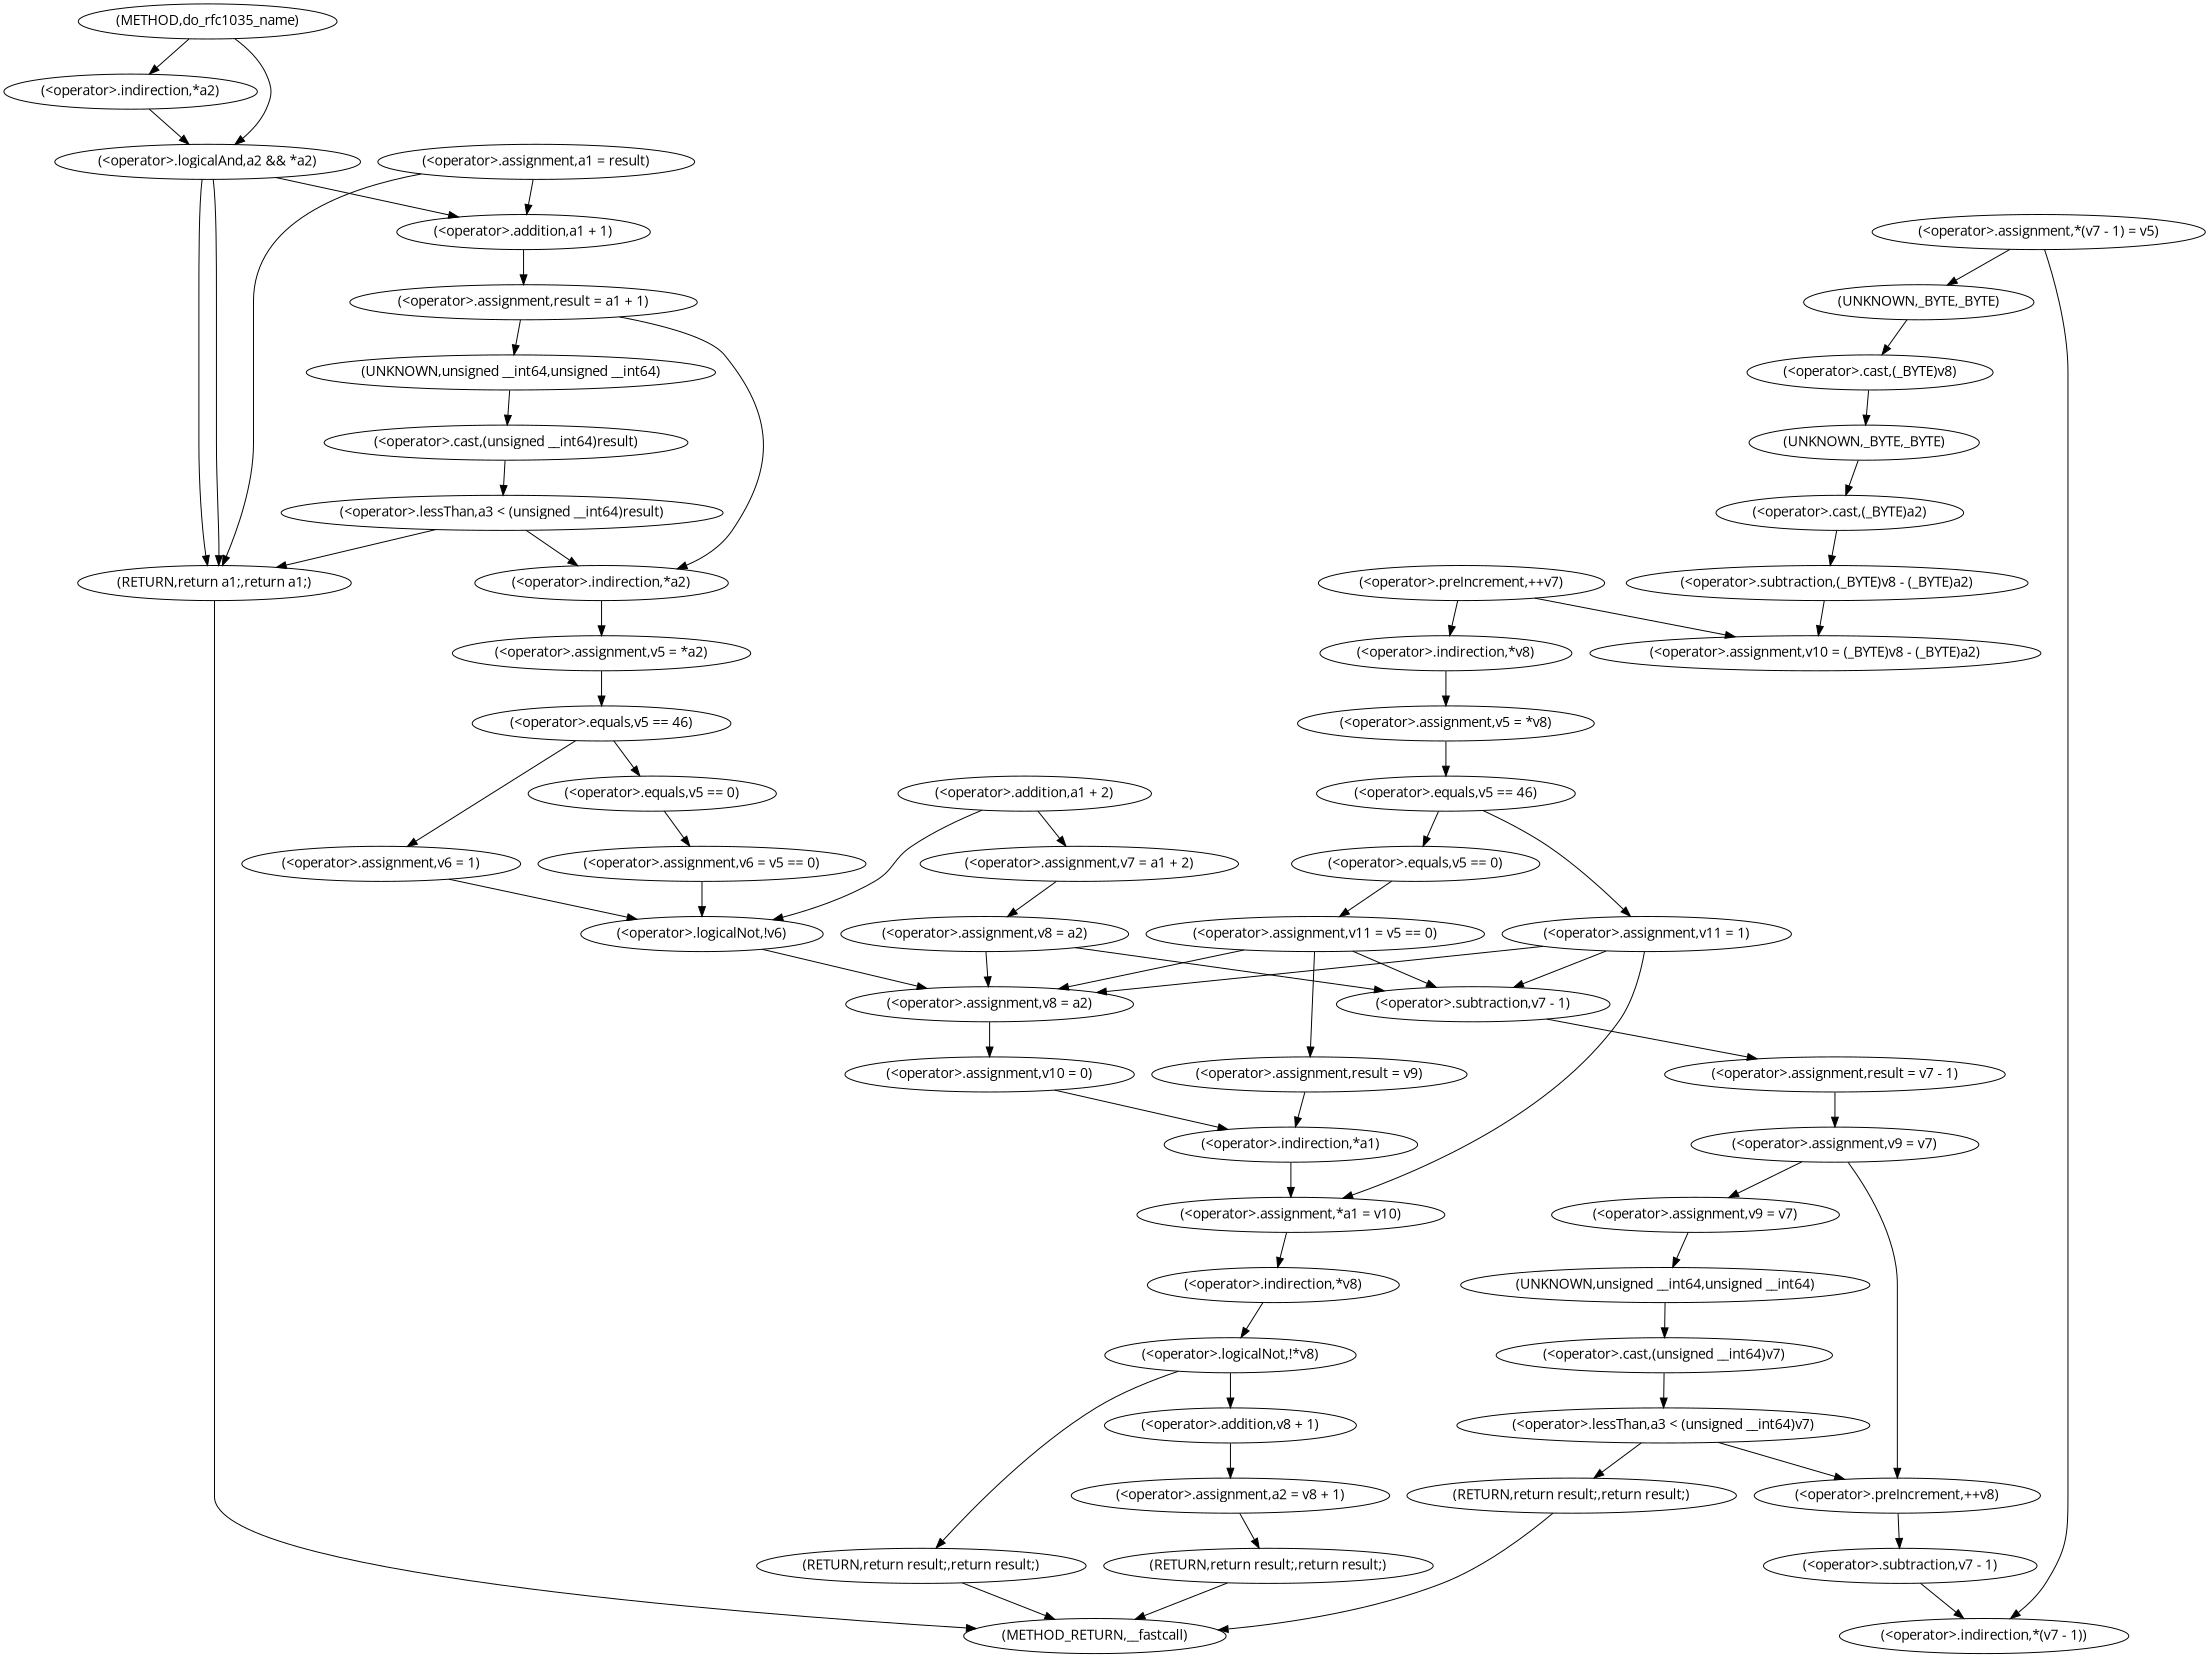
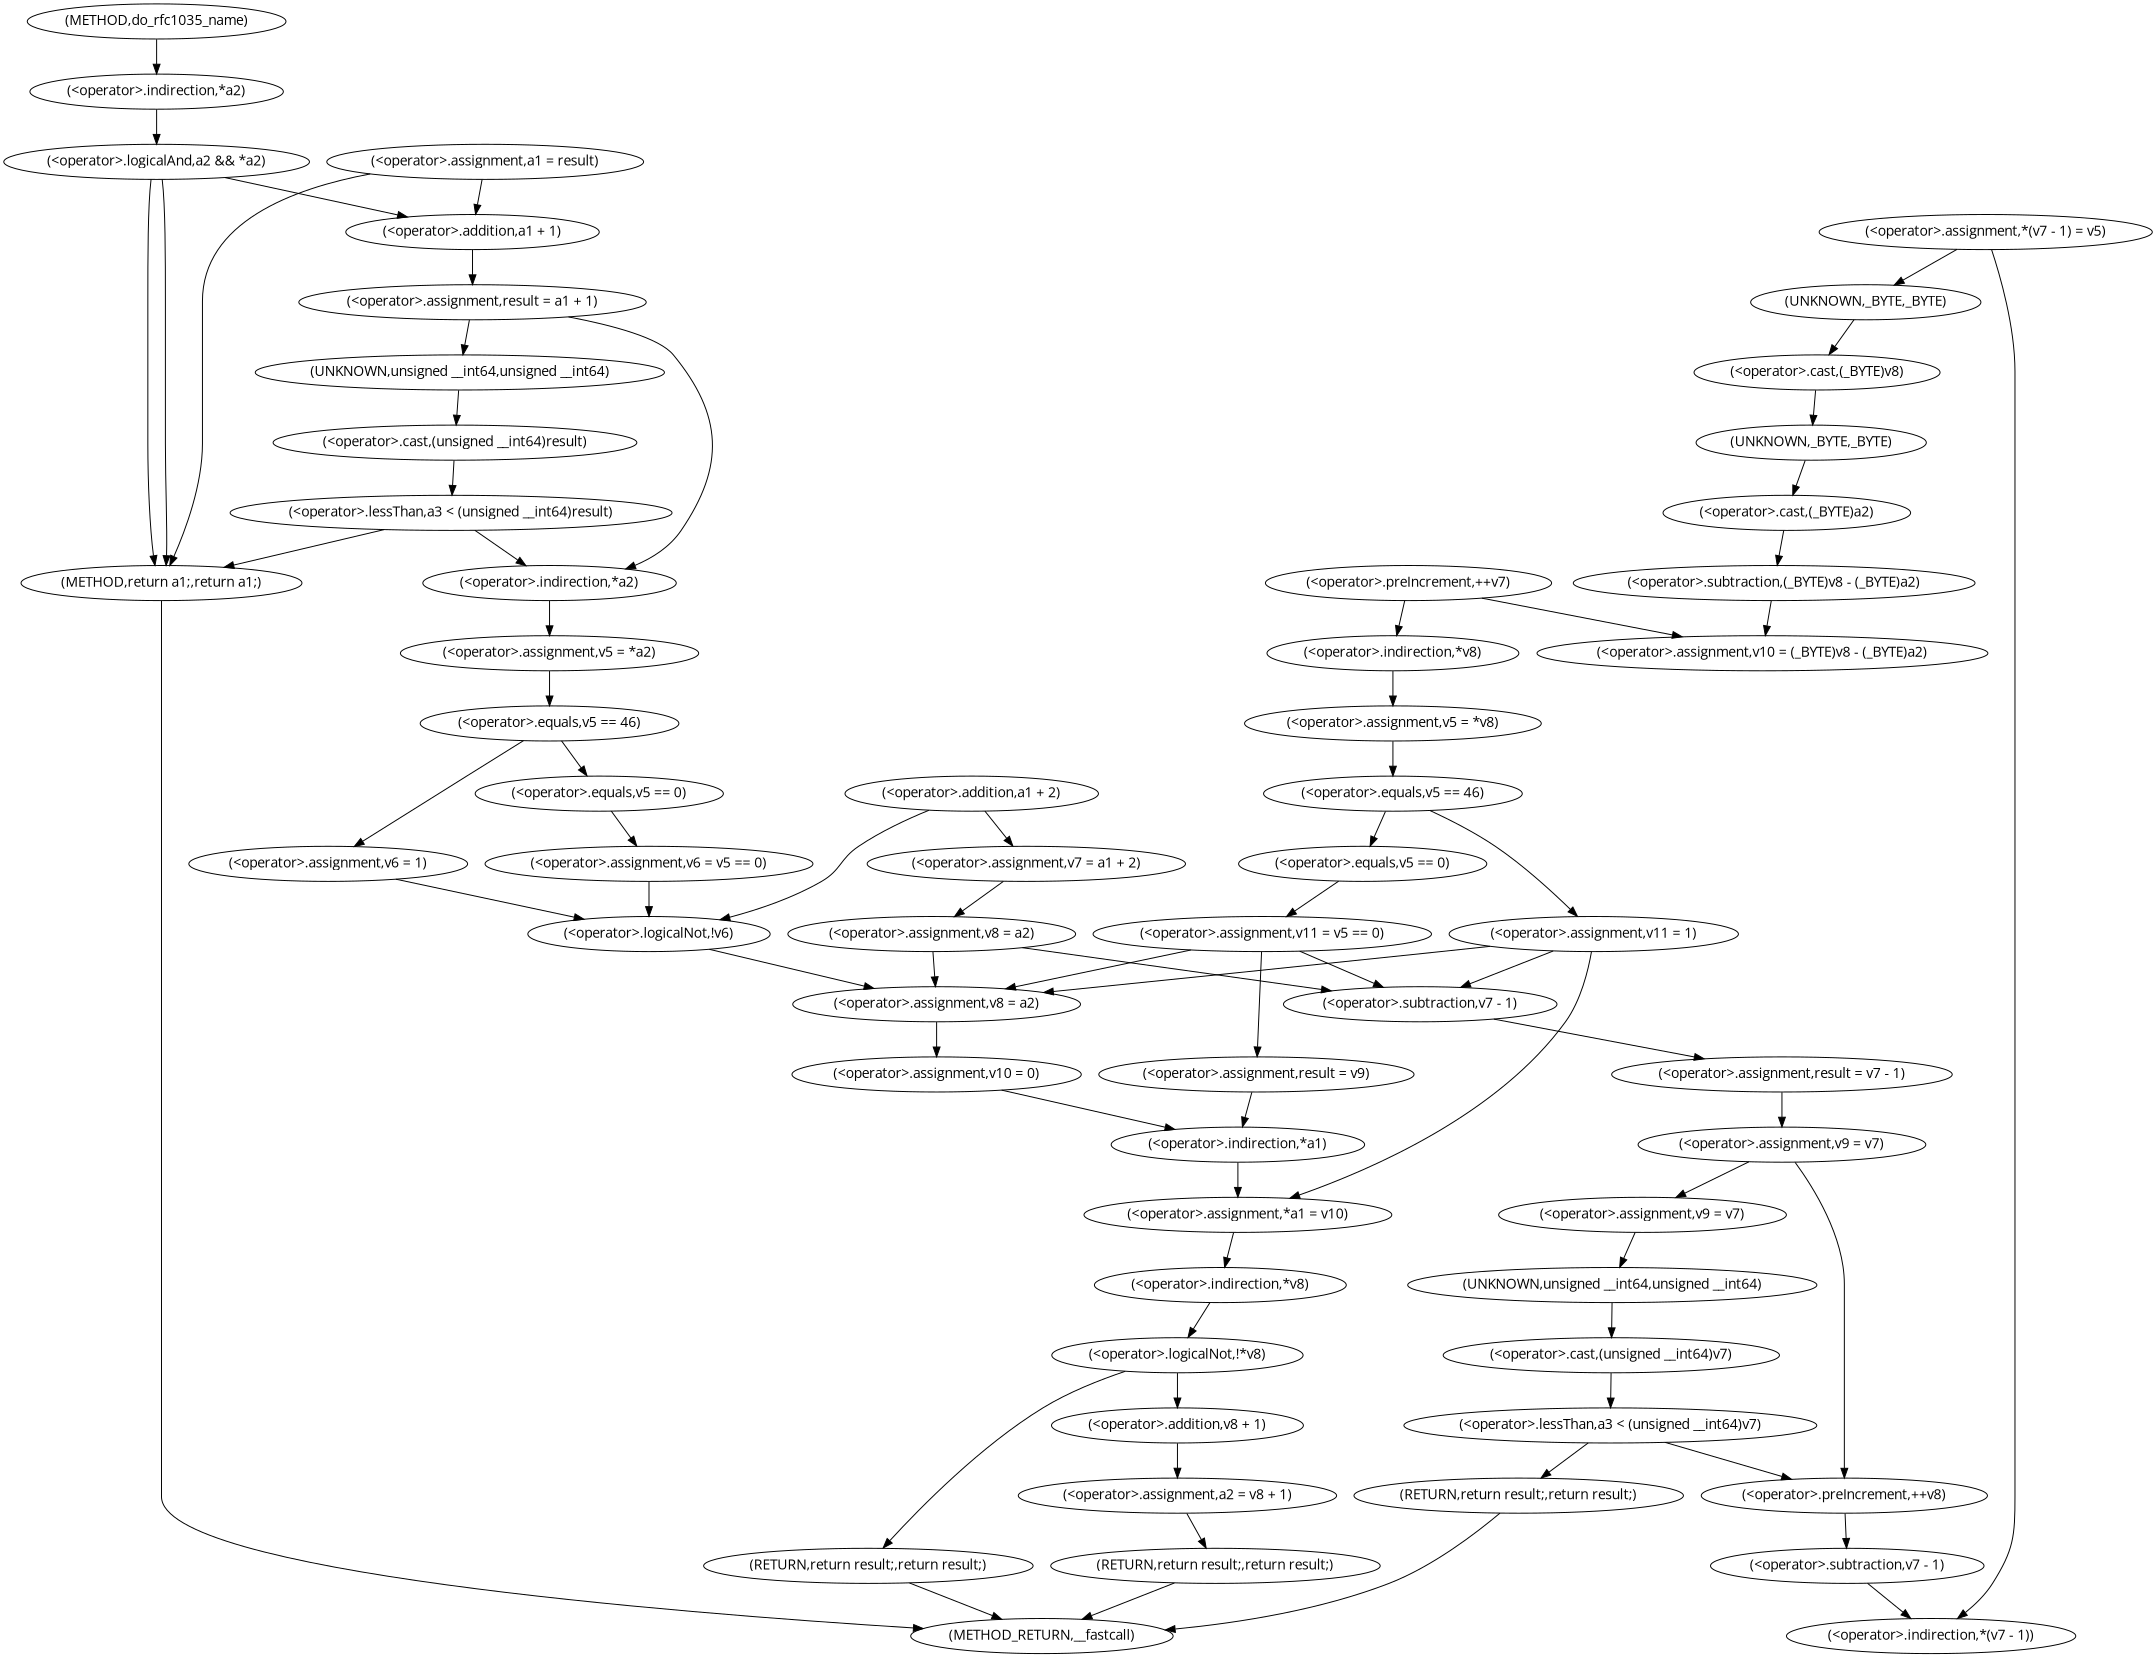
(270, 87) -> none
(214, 583) -> (161, 583)
